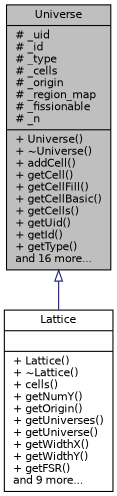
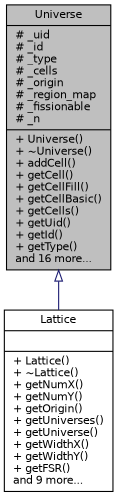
(36, 385) -> (48, 385)
